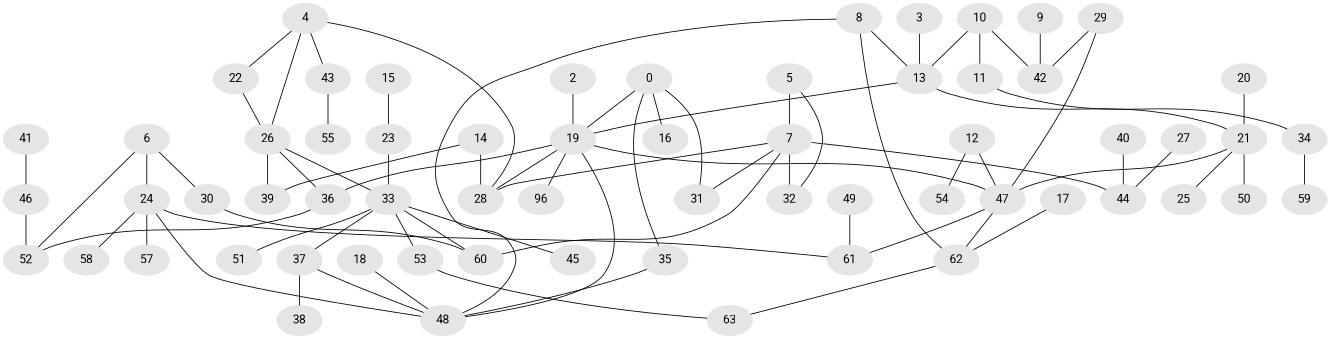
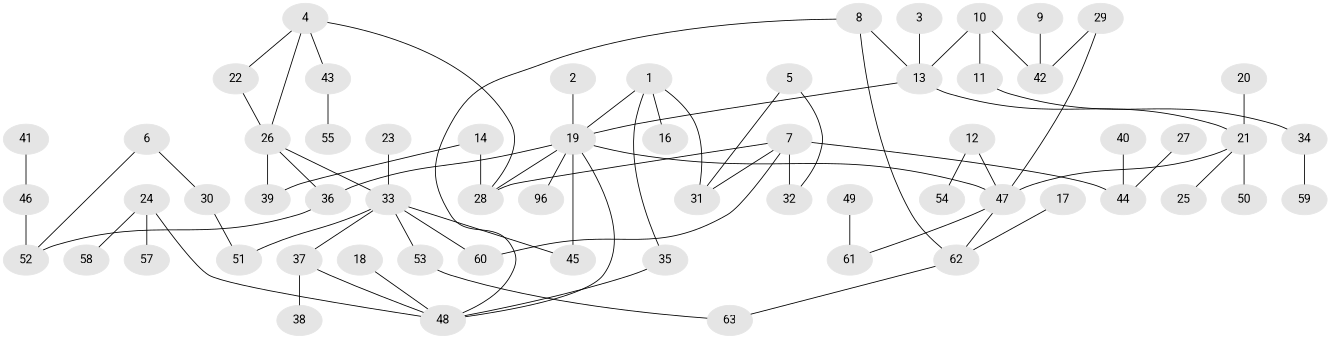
(388, 79) -> none
(649, 79) -> (649, 79)
(789, 109) -> (743, 139)
(147, 170) -> none
none -> (573, 200)
(344, 230) -> (225, 234)
(478, 238) -> none
